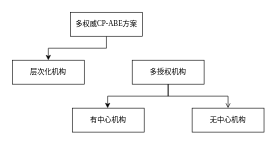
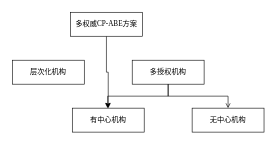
(48, 50) -> (107, 70)
